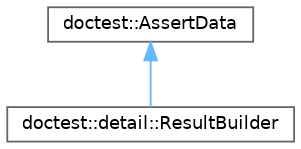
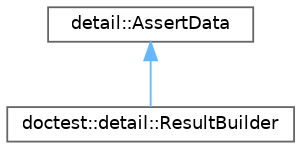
(151, 25) -> (151, 25)
